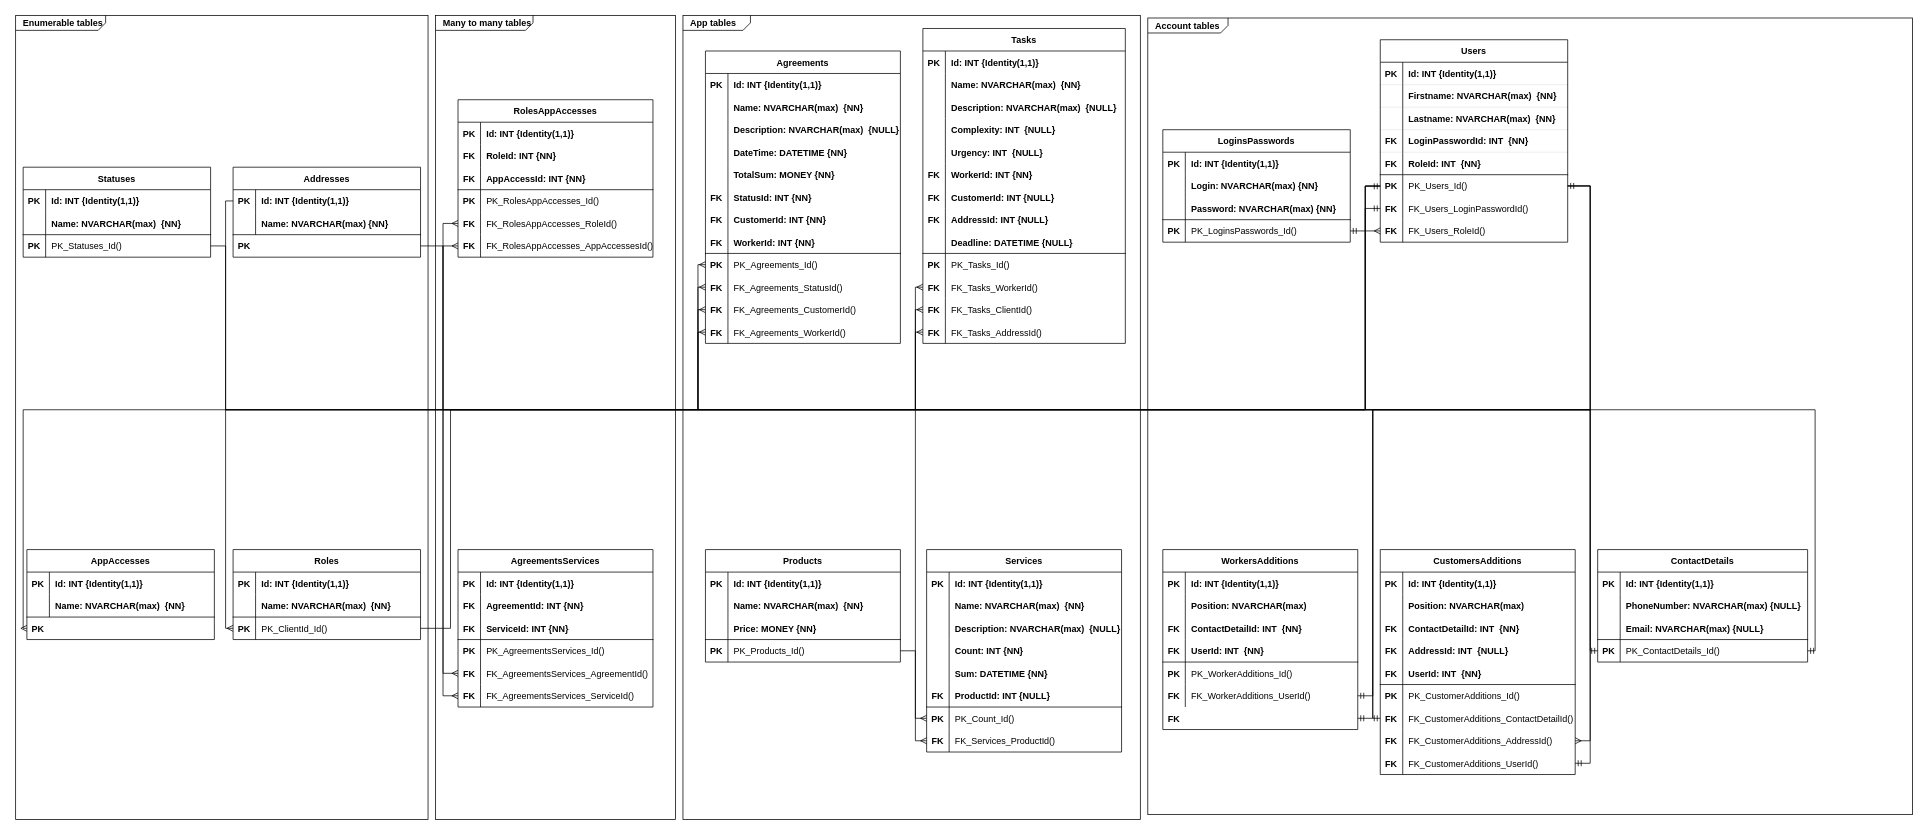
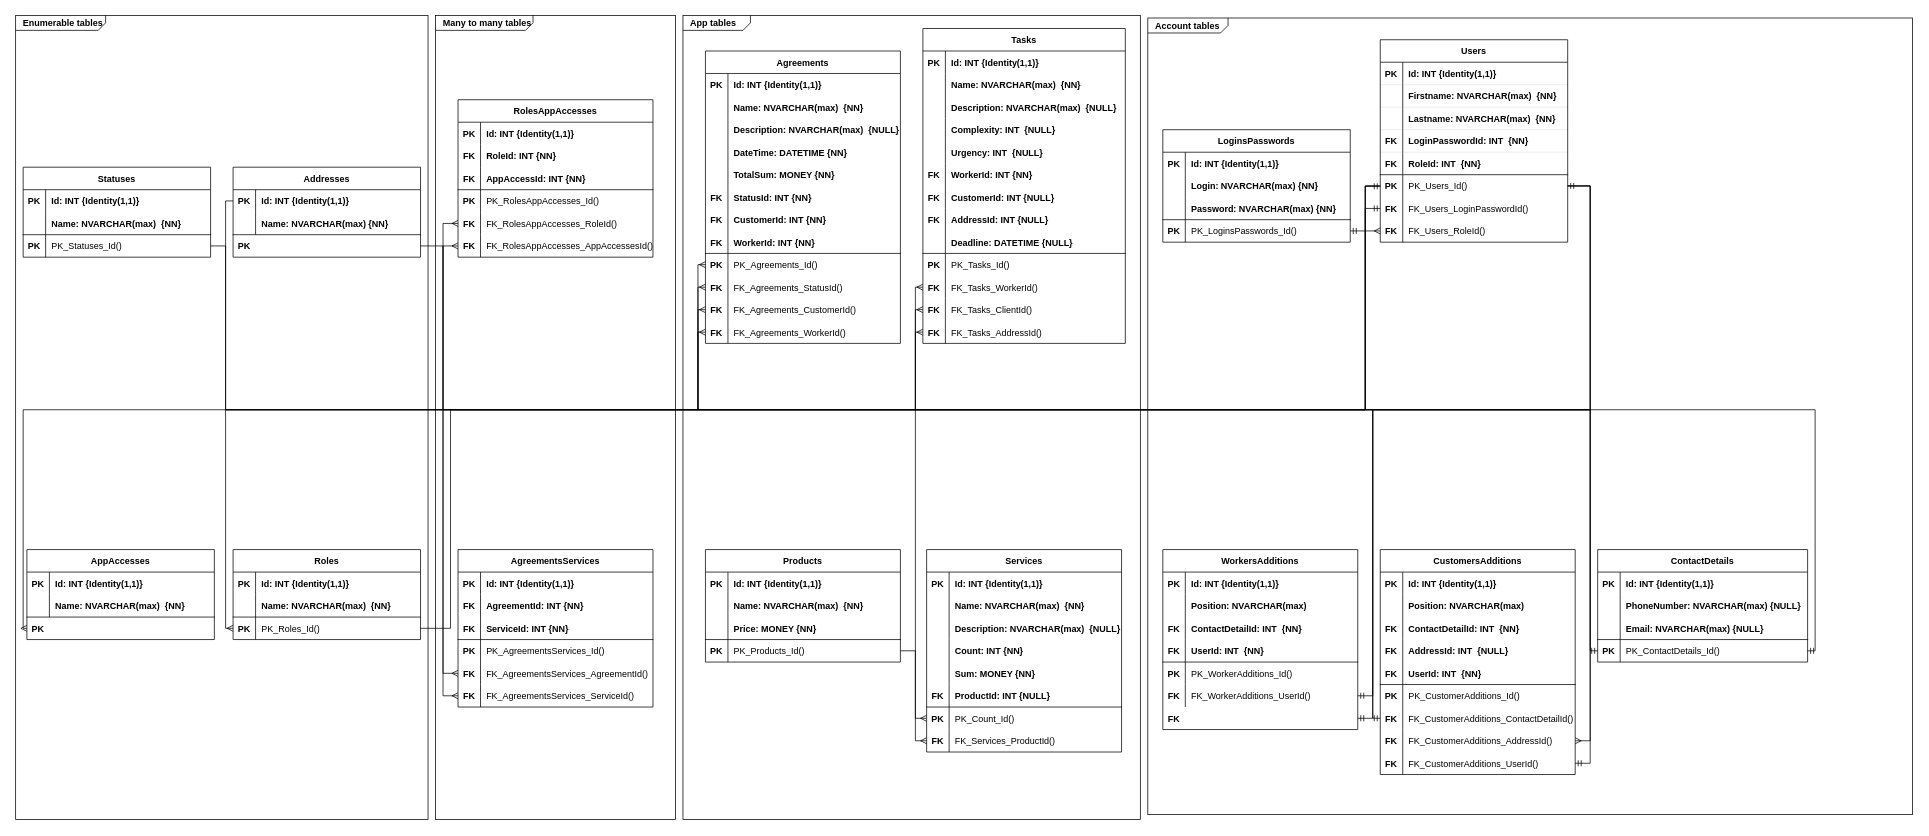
(299, 629) -> (293, 629)
(997, 674) -> (989, 674)
